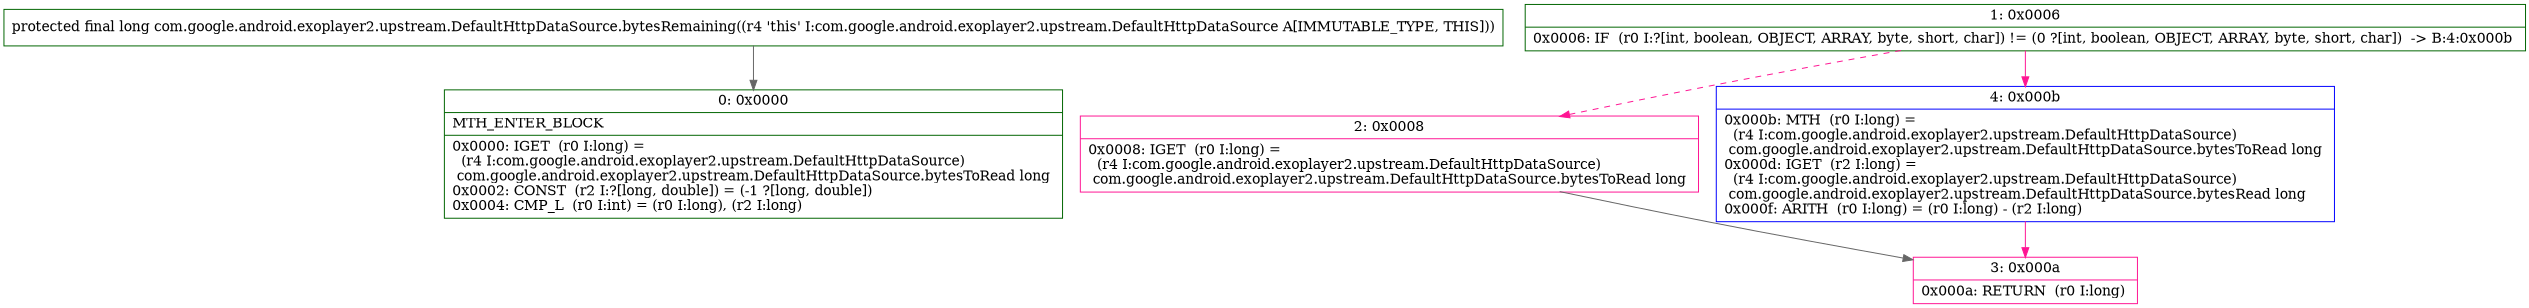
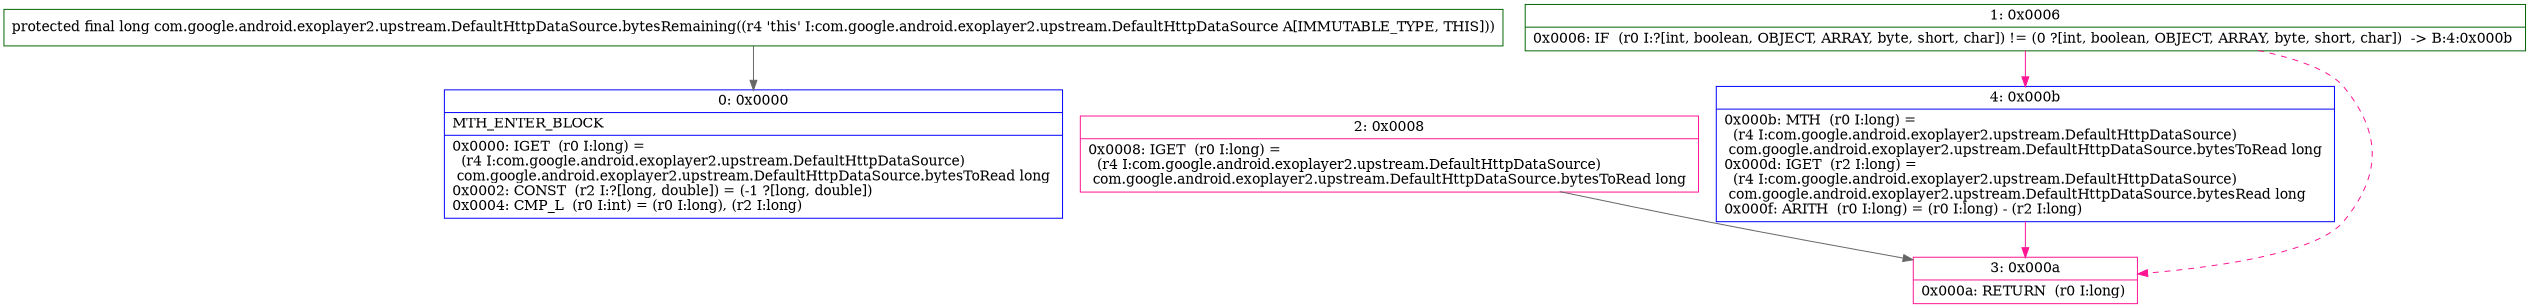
(1735, 81) -> (2355, 206)
(753, 154) -> (753, 154)
